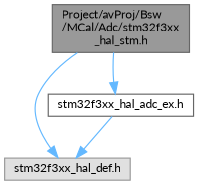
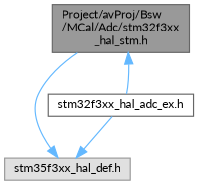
(113, 67) -> (128, 79)
(67, 169) -> (67, 169)
